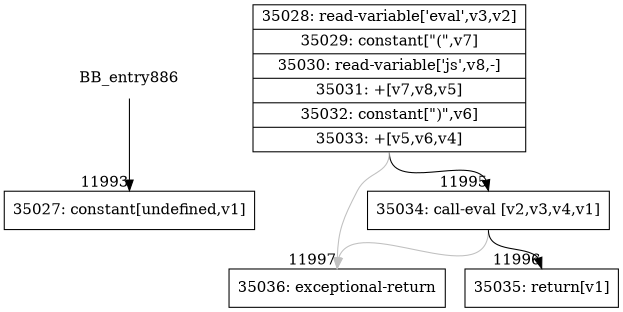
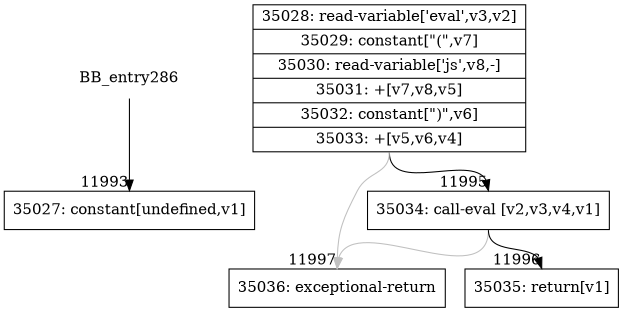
(129, 78) -> (129, 78)
